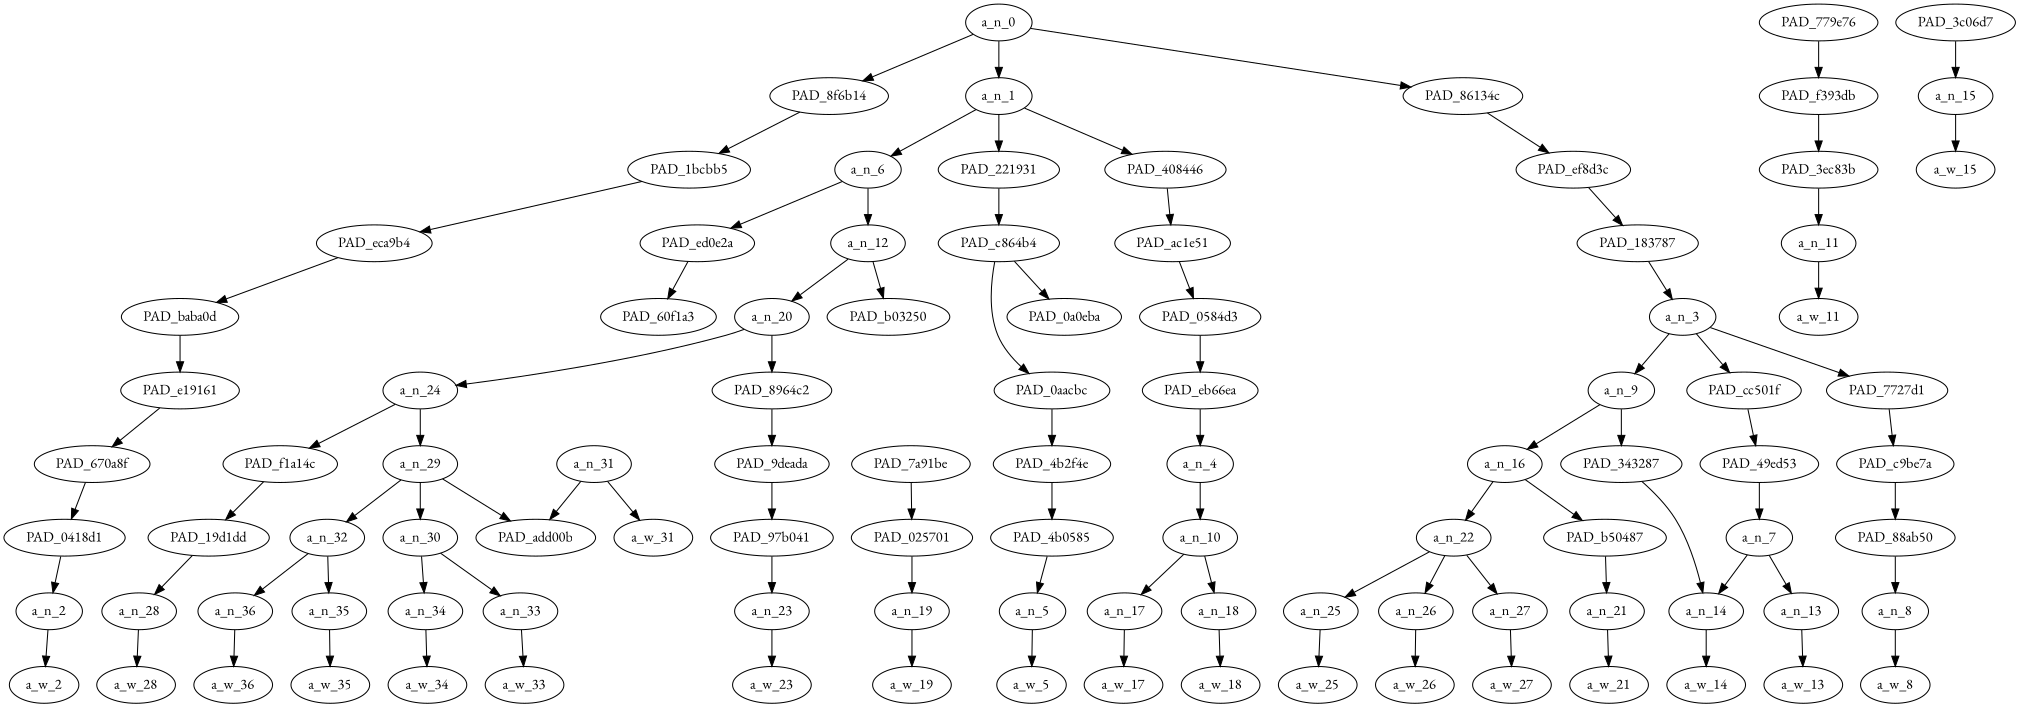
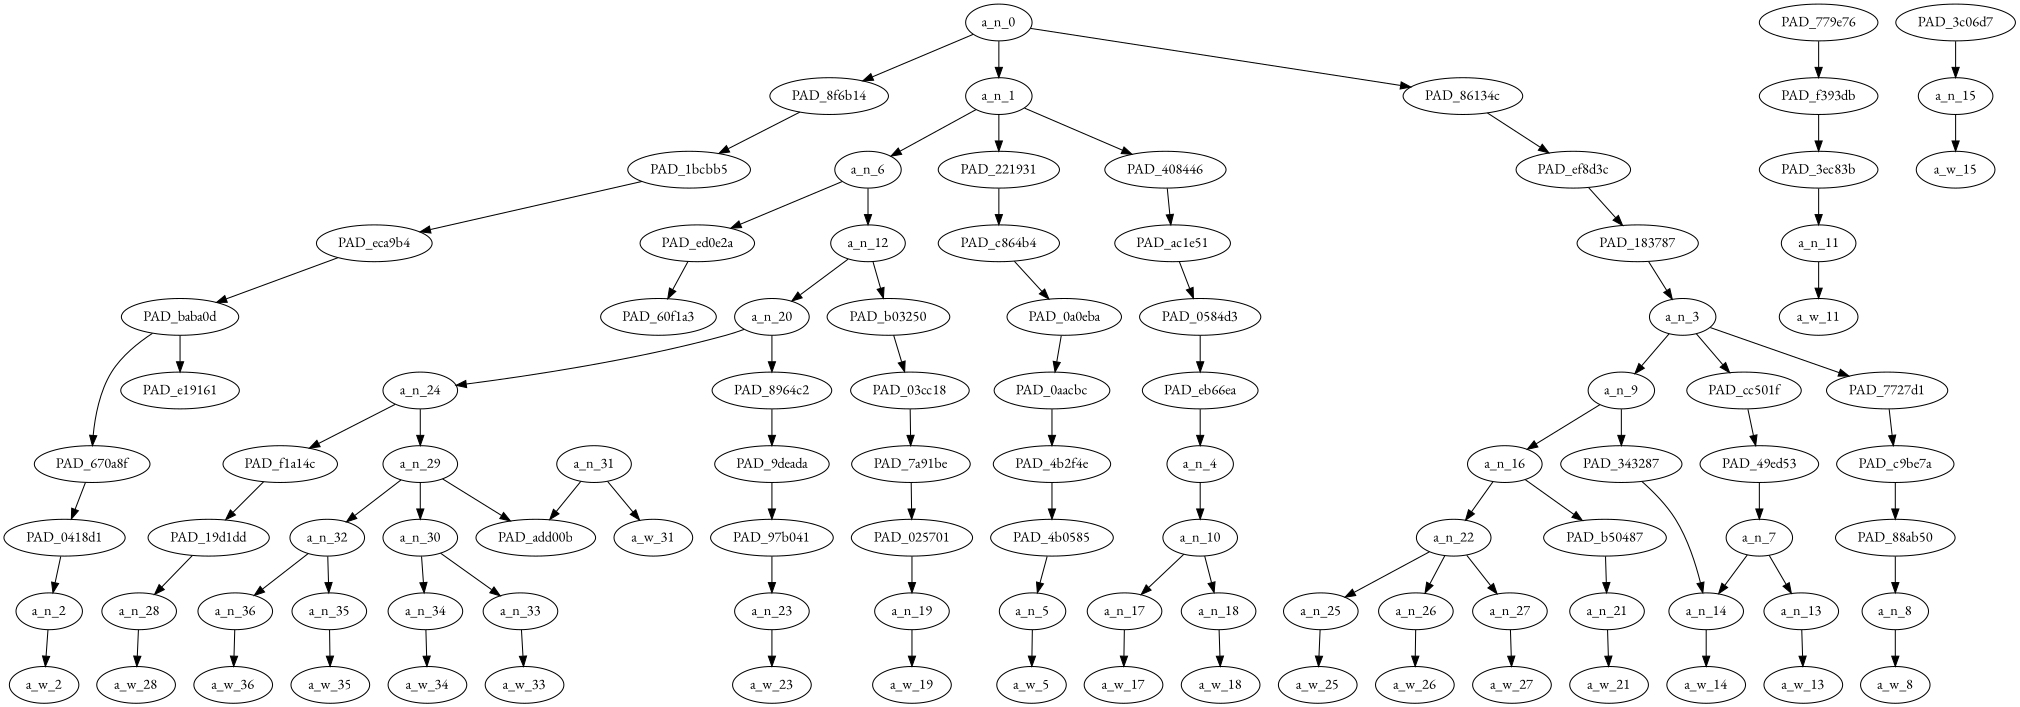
(993, 318) -> (1059, 349)
none -> (910, 390)
(140, 424) -> (109, 376)
